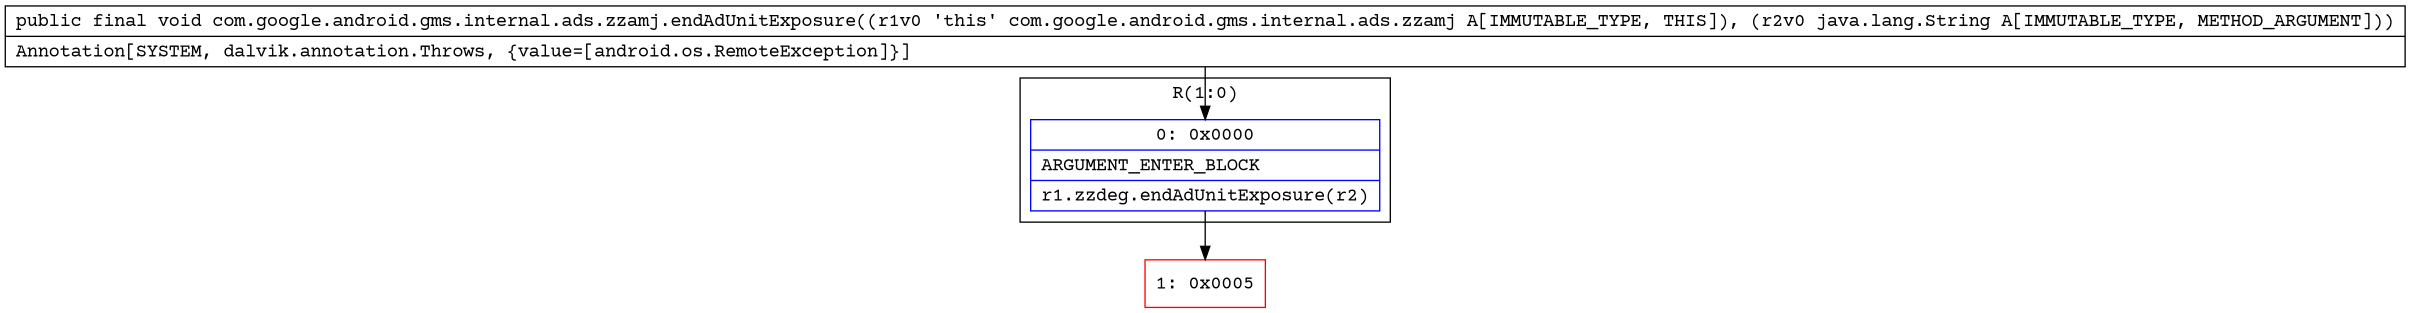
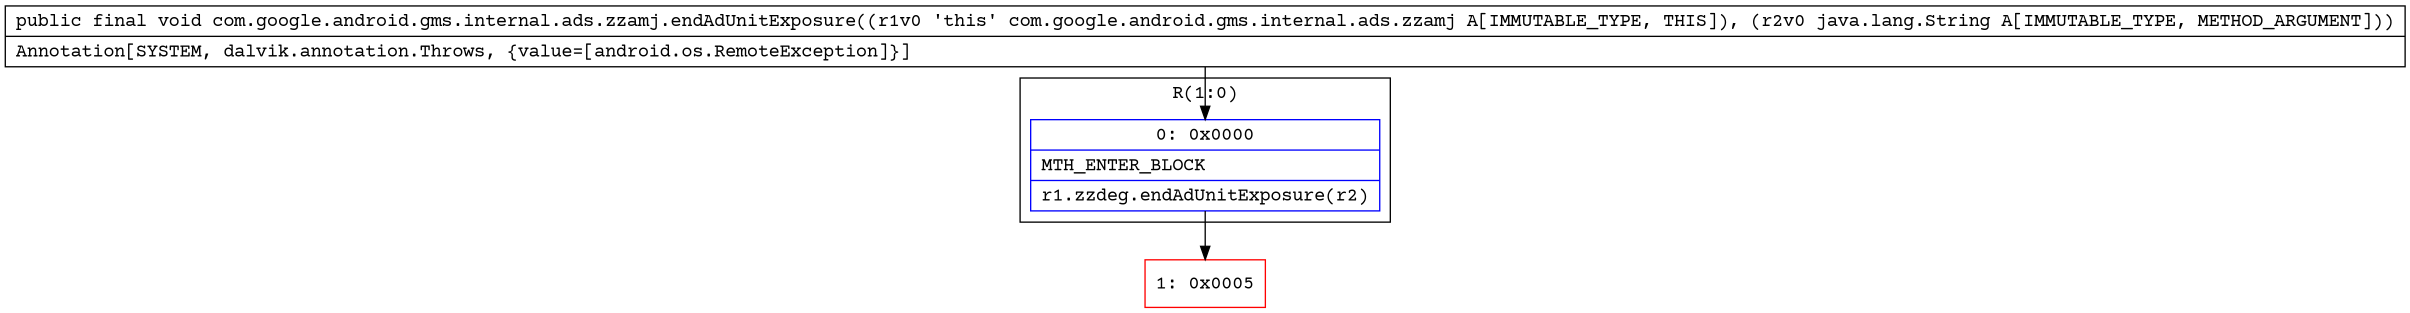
(1151, 165) -> (1123, 165)
